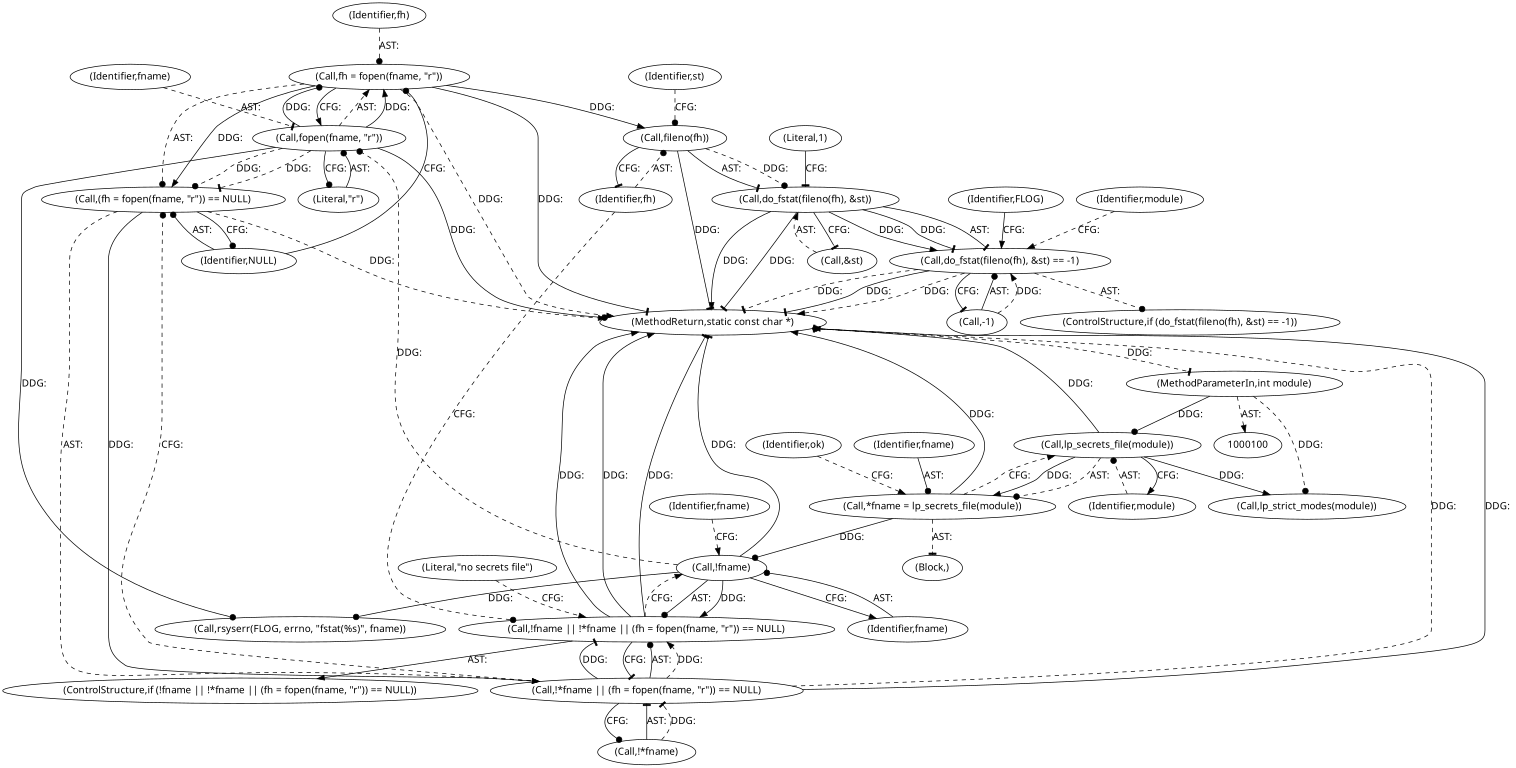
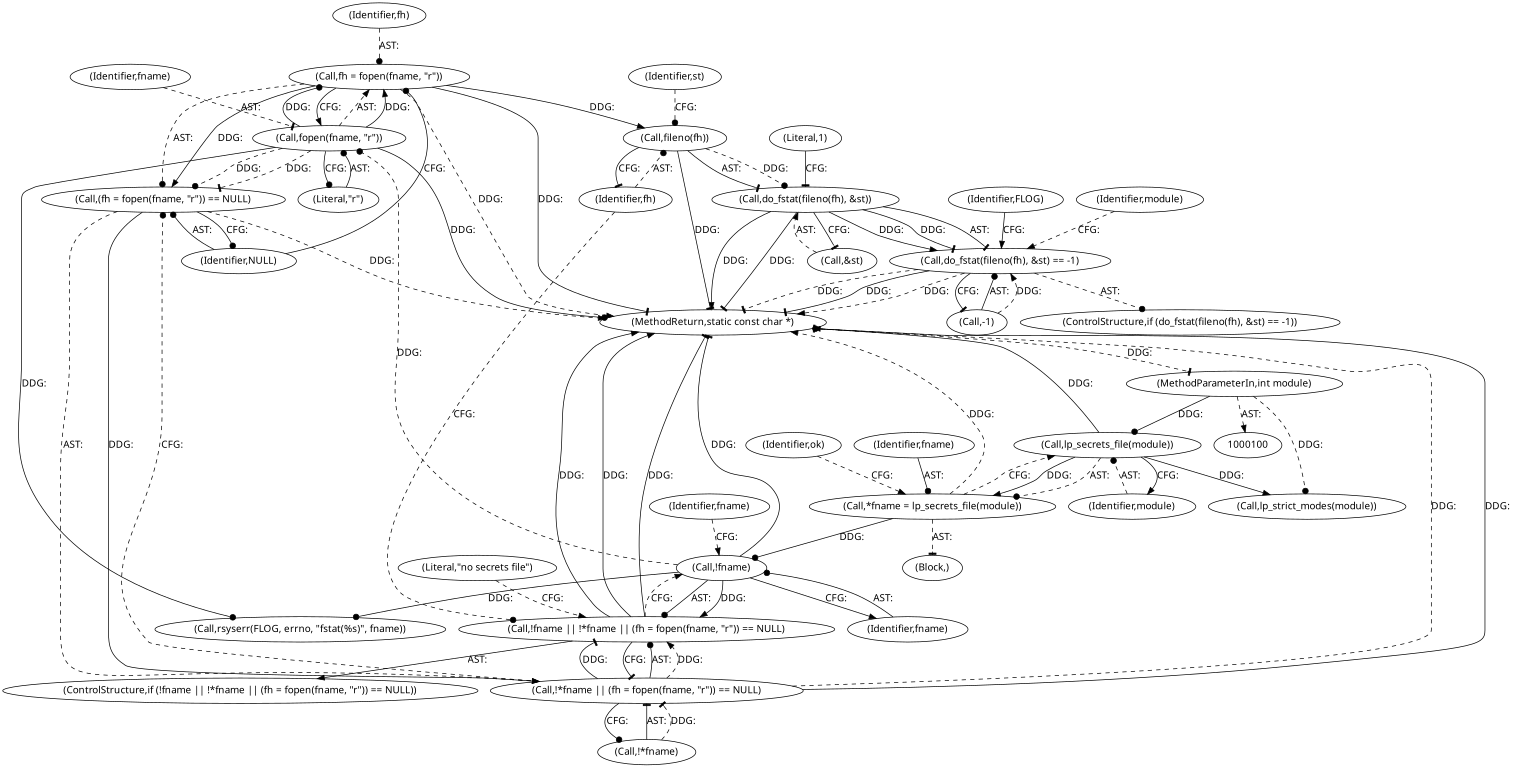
(931, 385) -> (931, 385)
